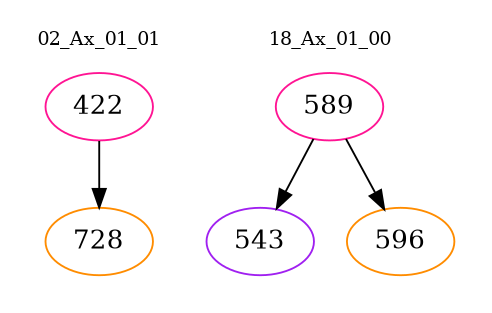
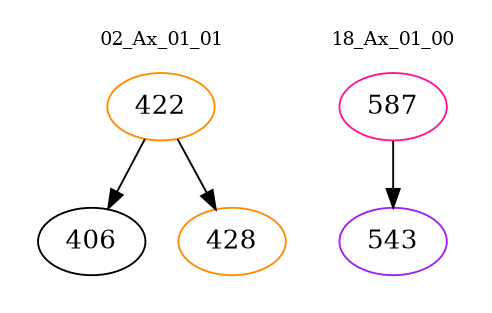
(99, 107) -> (161, 107)
(330, 107) -> (393, 107)
none -> (92, 242)
(99, 242) -> (232, 242)
(401, 242) -> none
